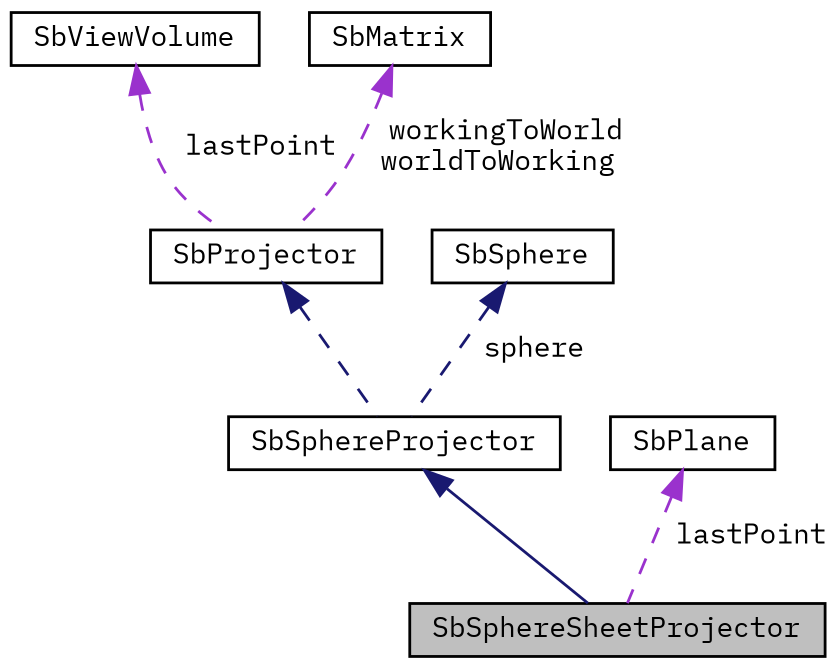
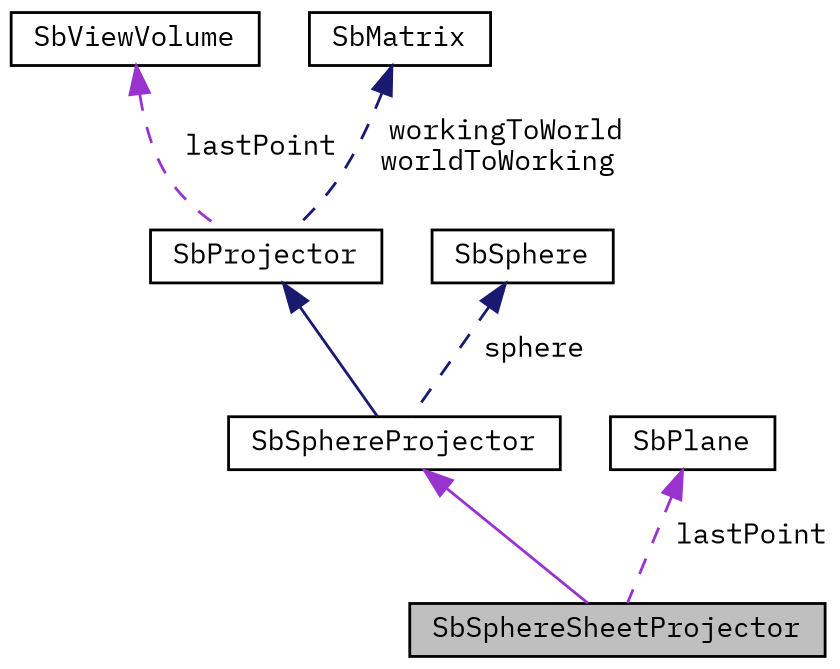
(346, 167) -> (346, 167)
(339, 362) -> (339, 362)
(517, 546) -> (517, 546)
